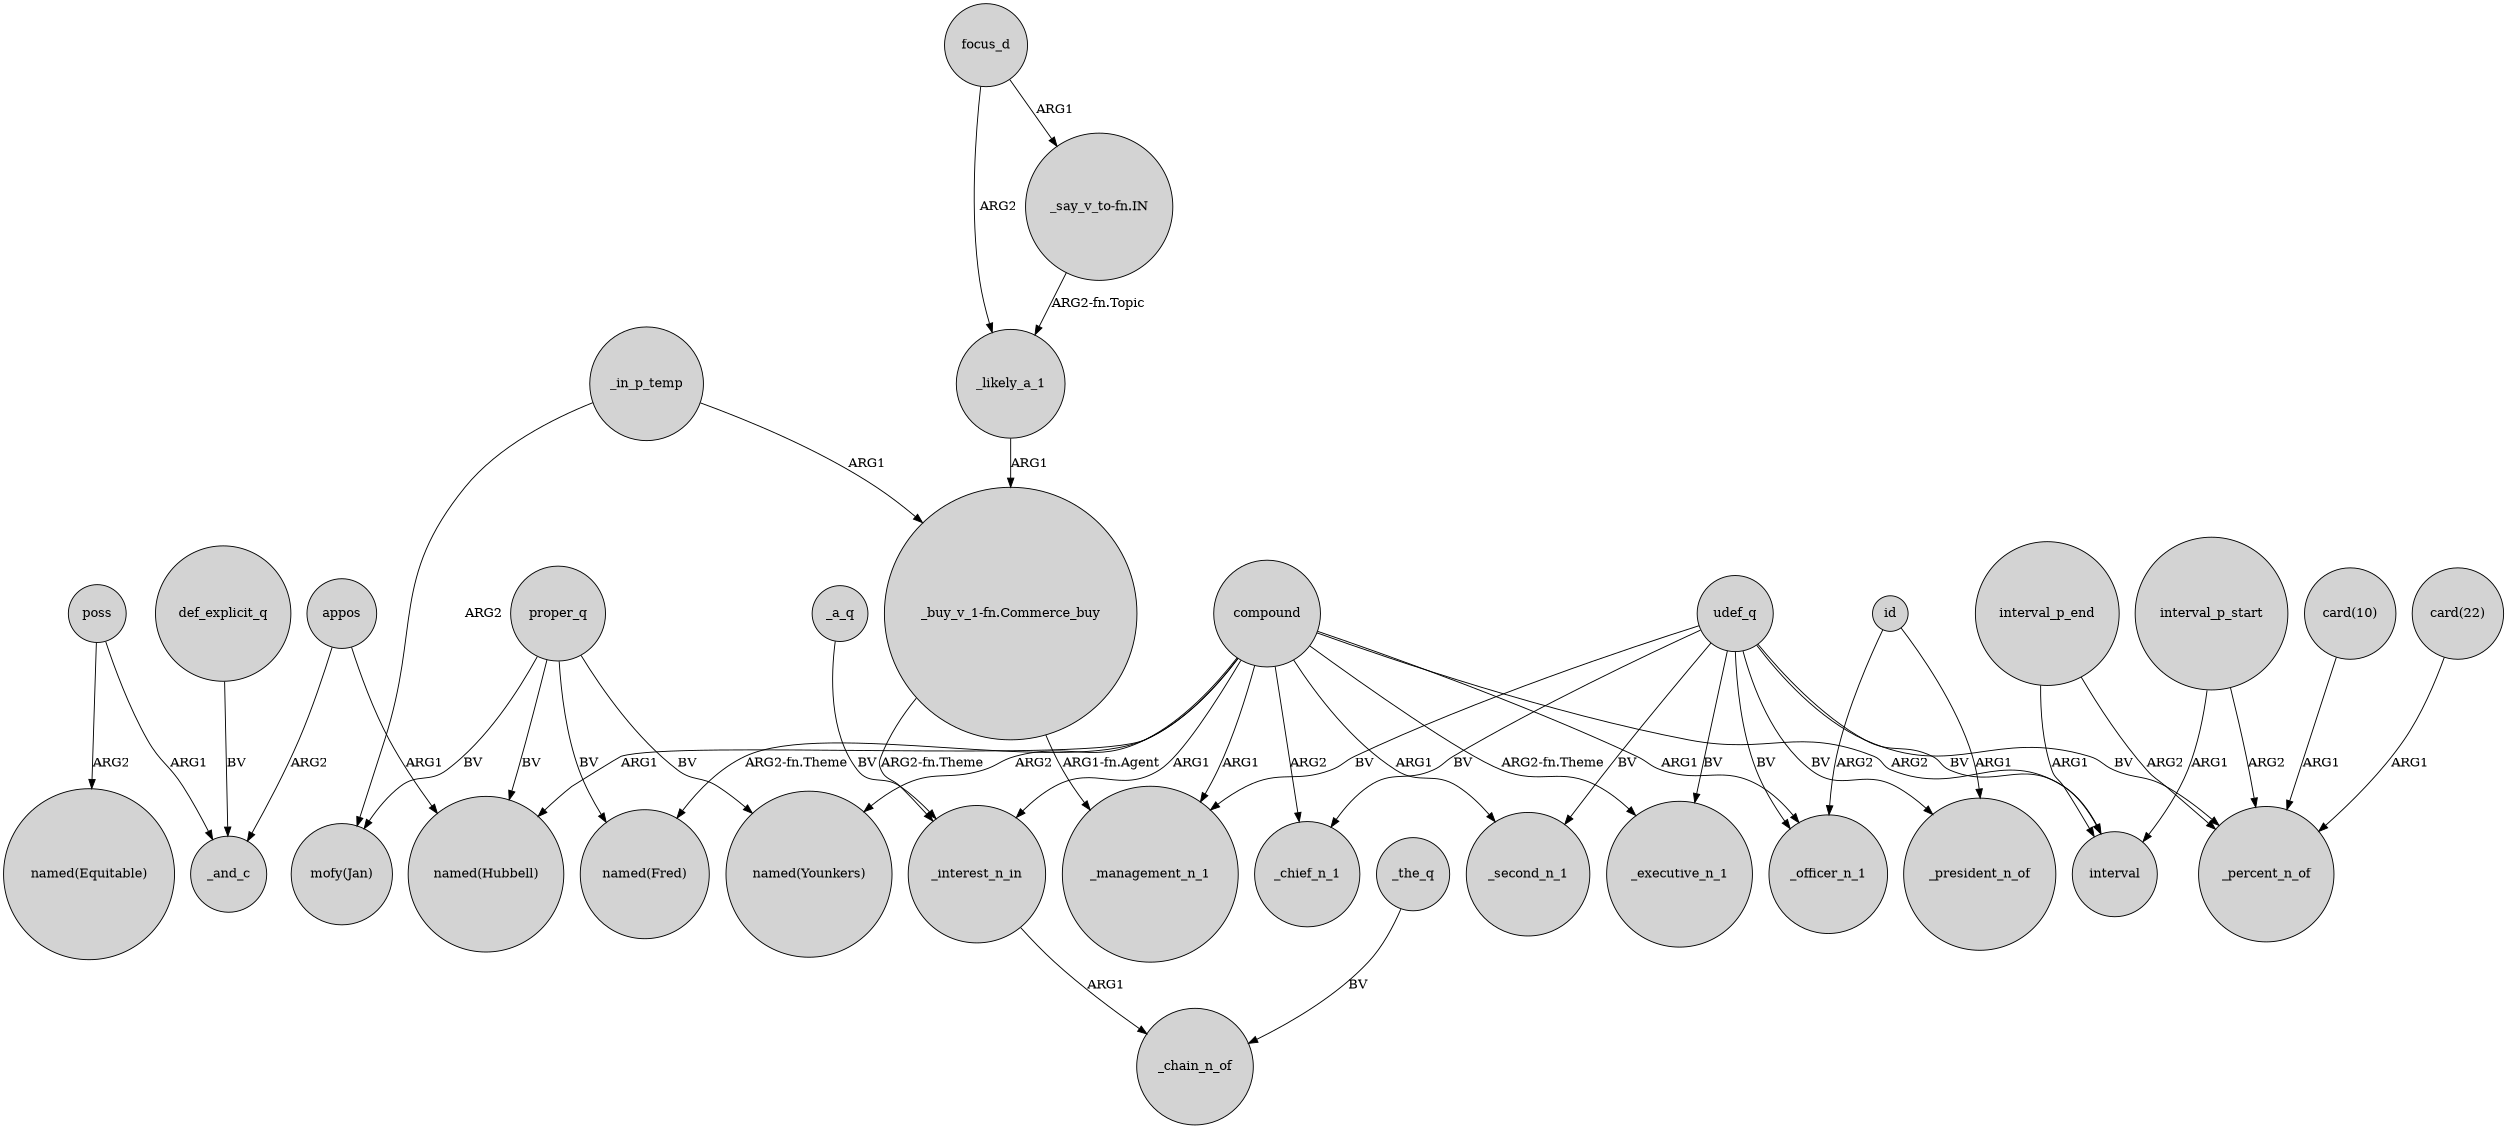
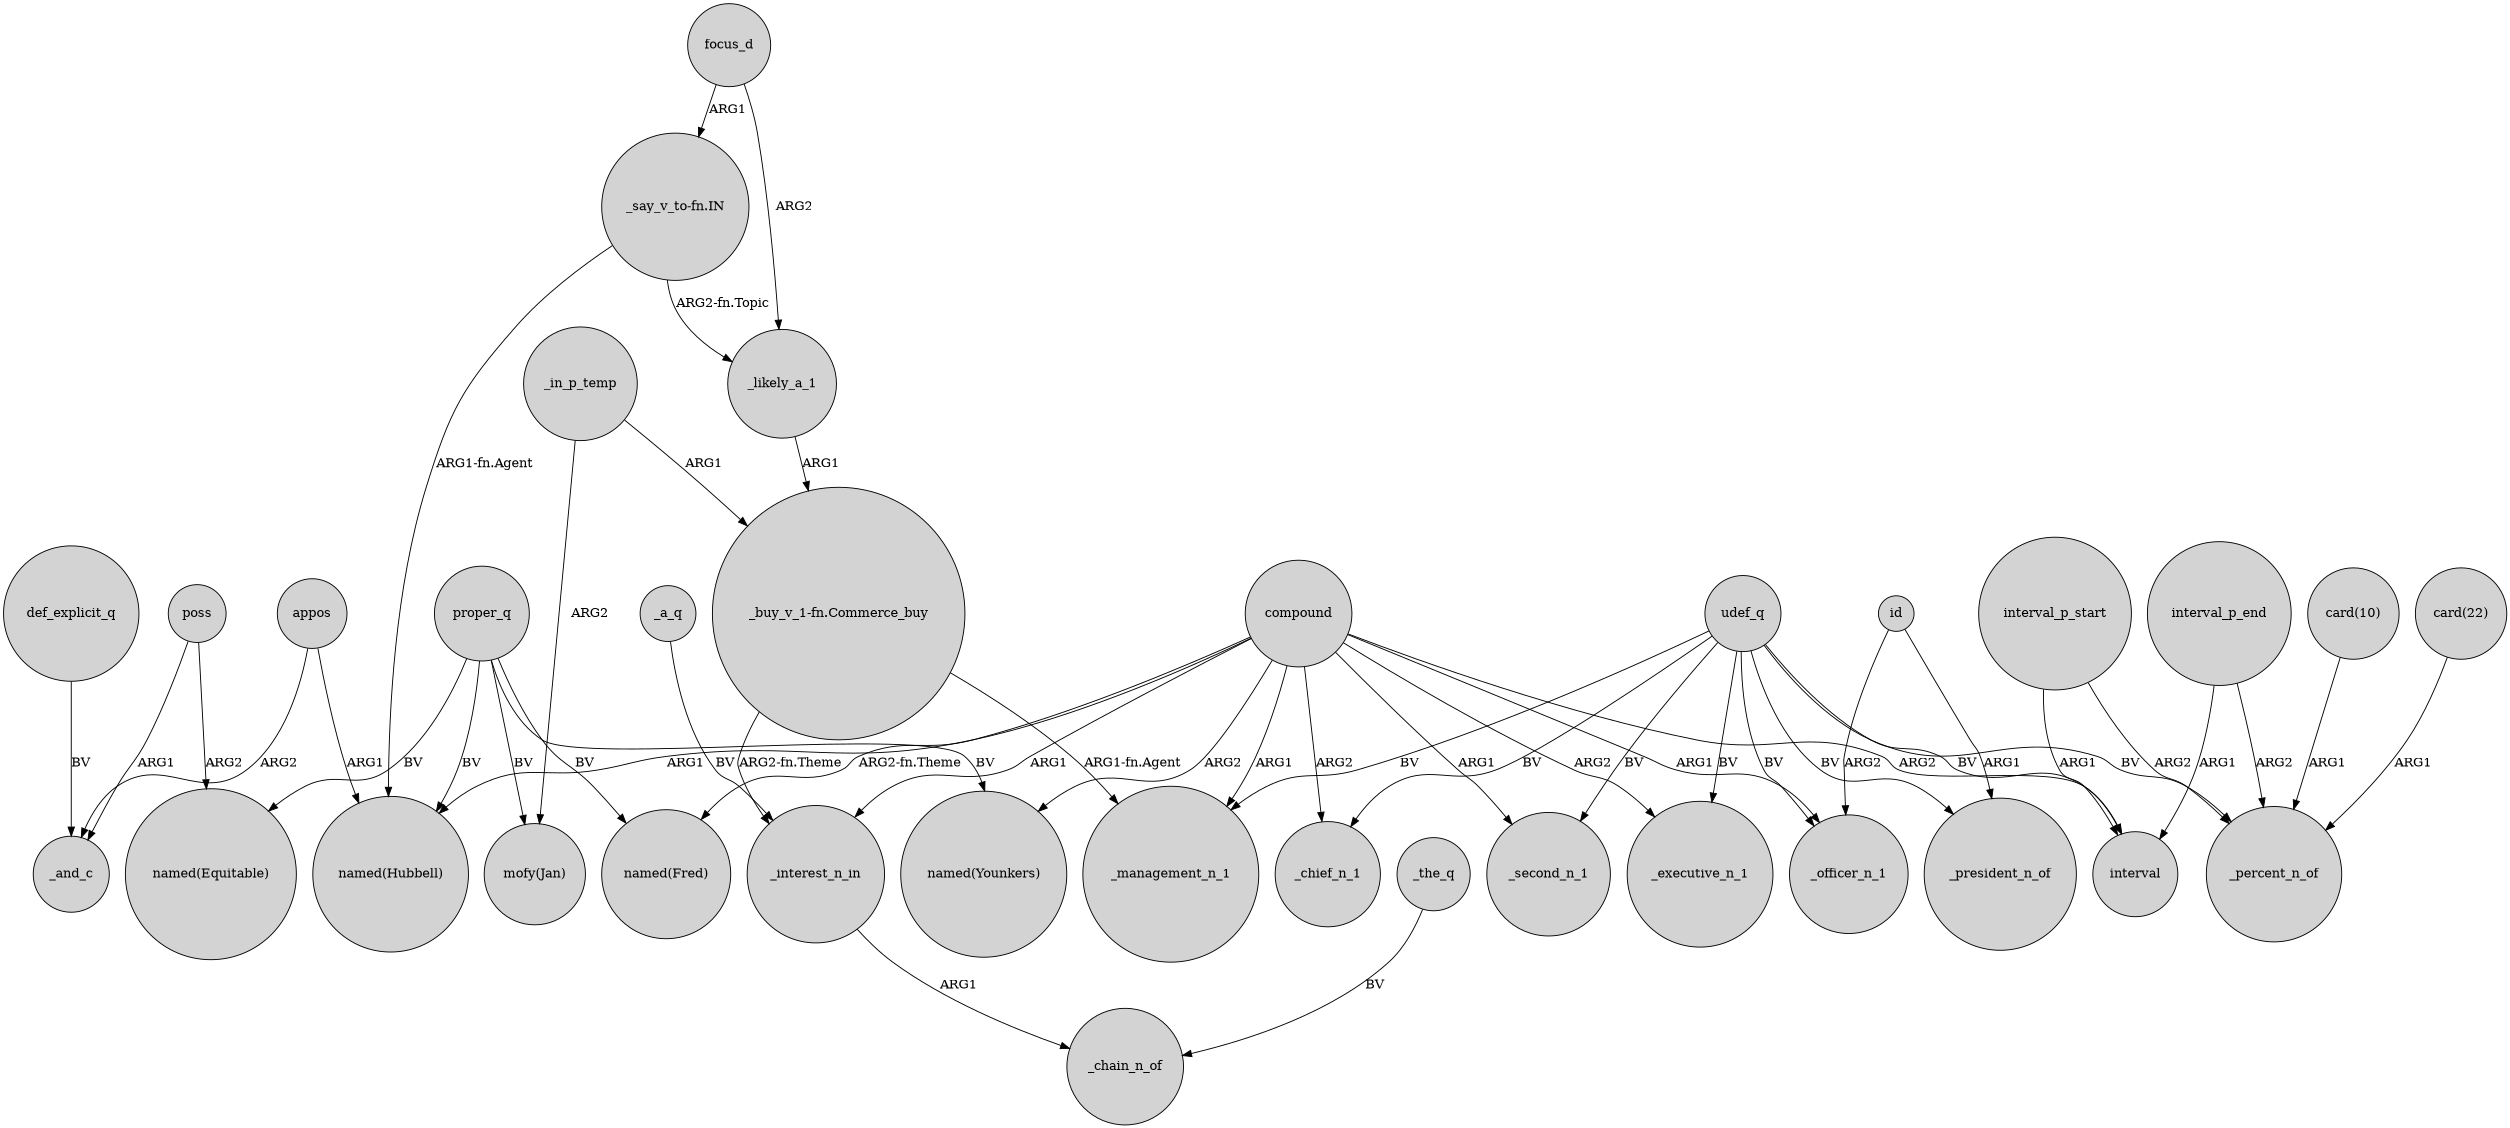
none -> (428, 483)
(1553, 763) -> (1593, 763)
none -> (395, 765)
